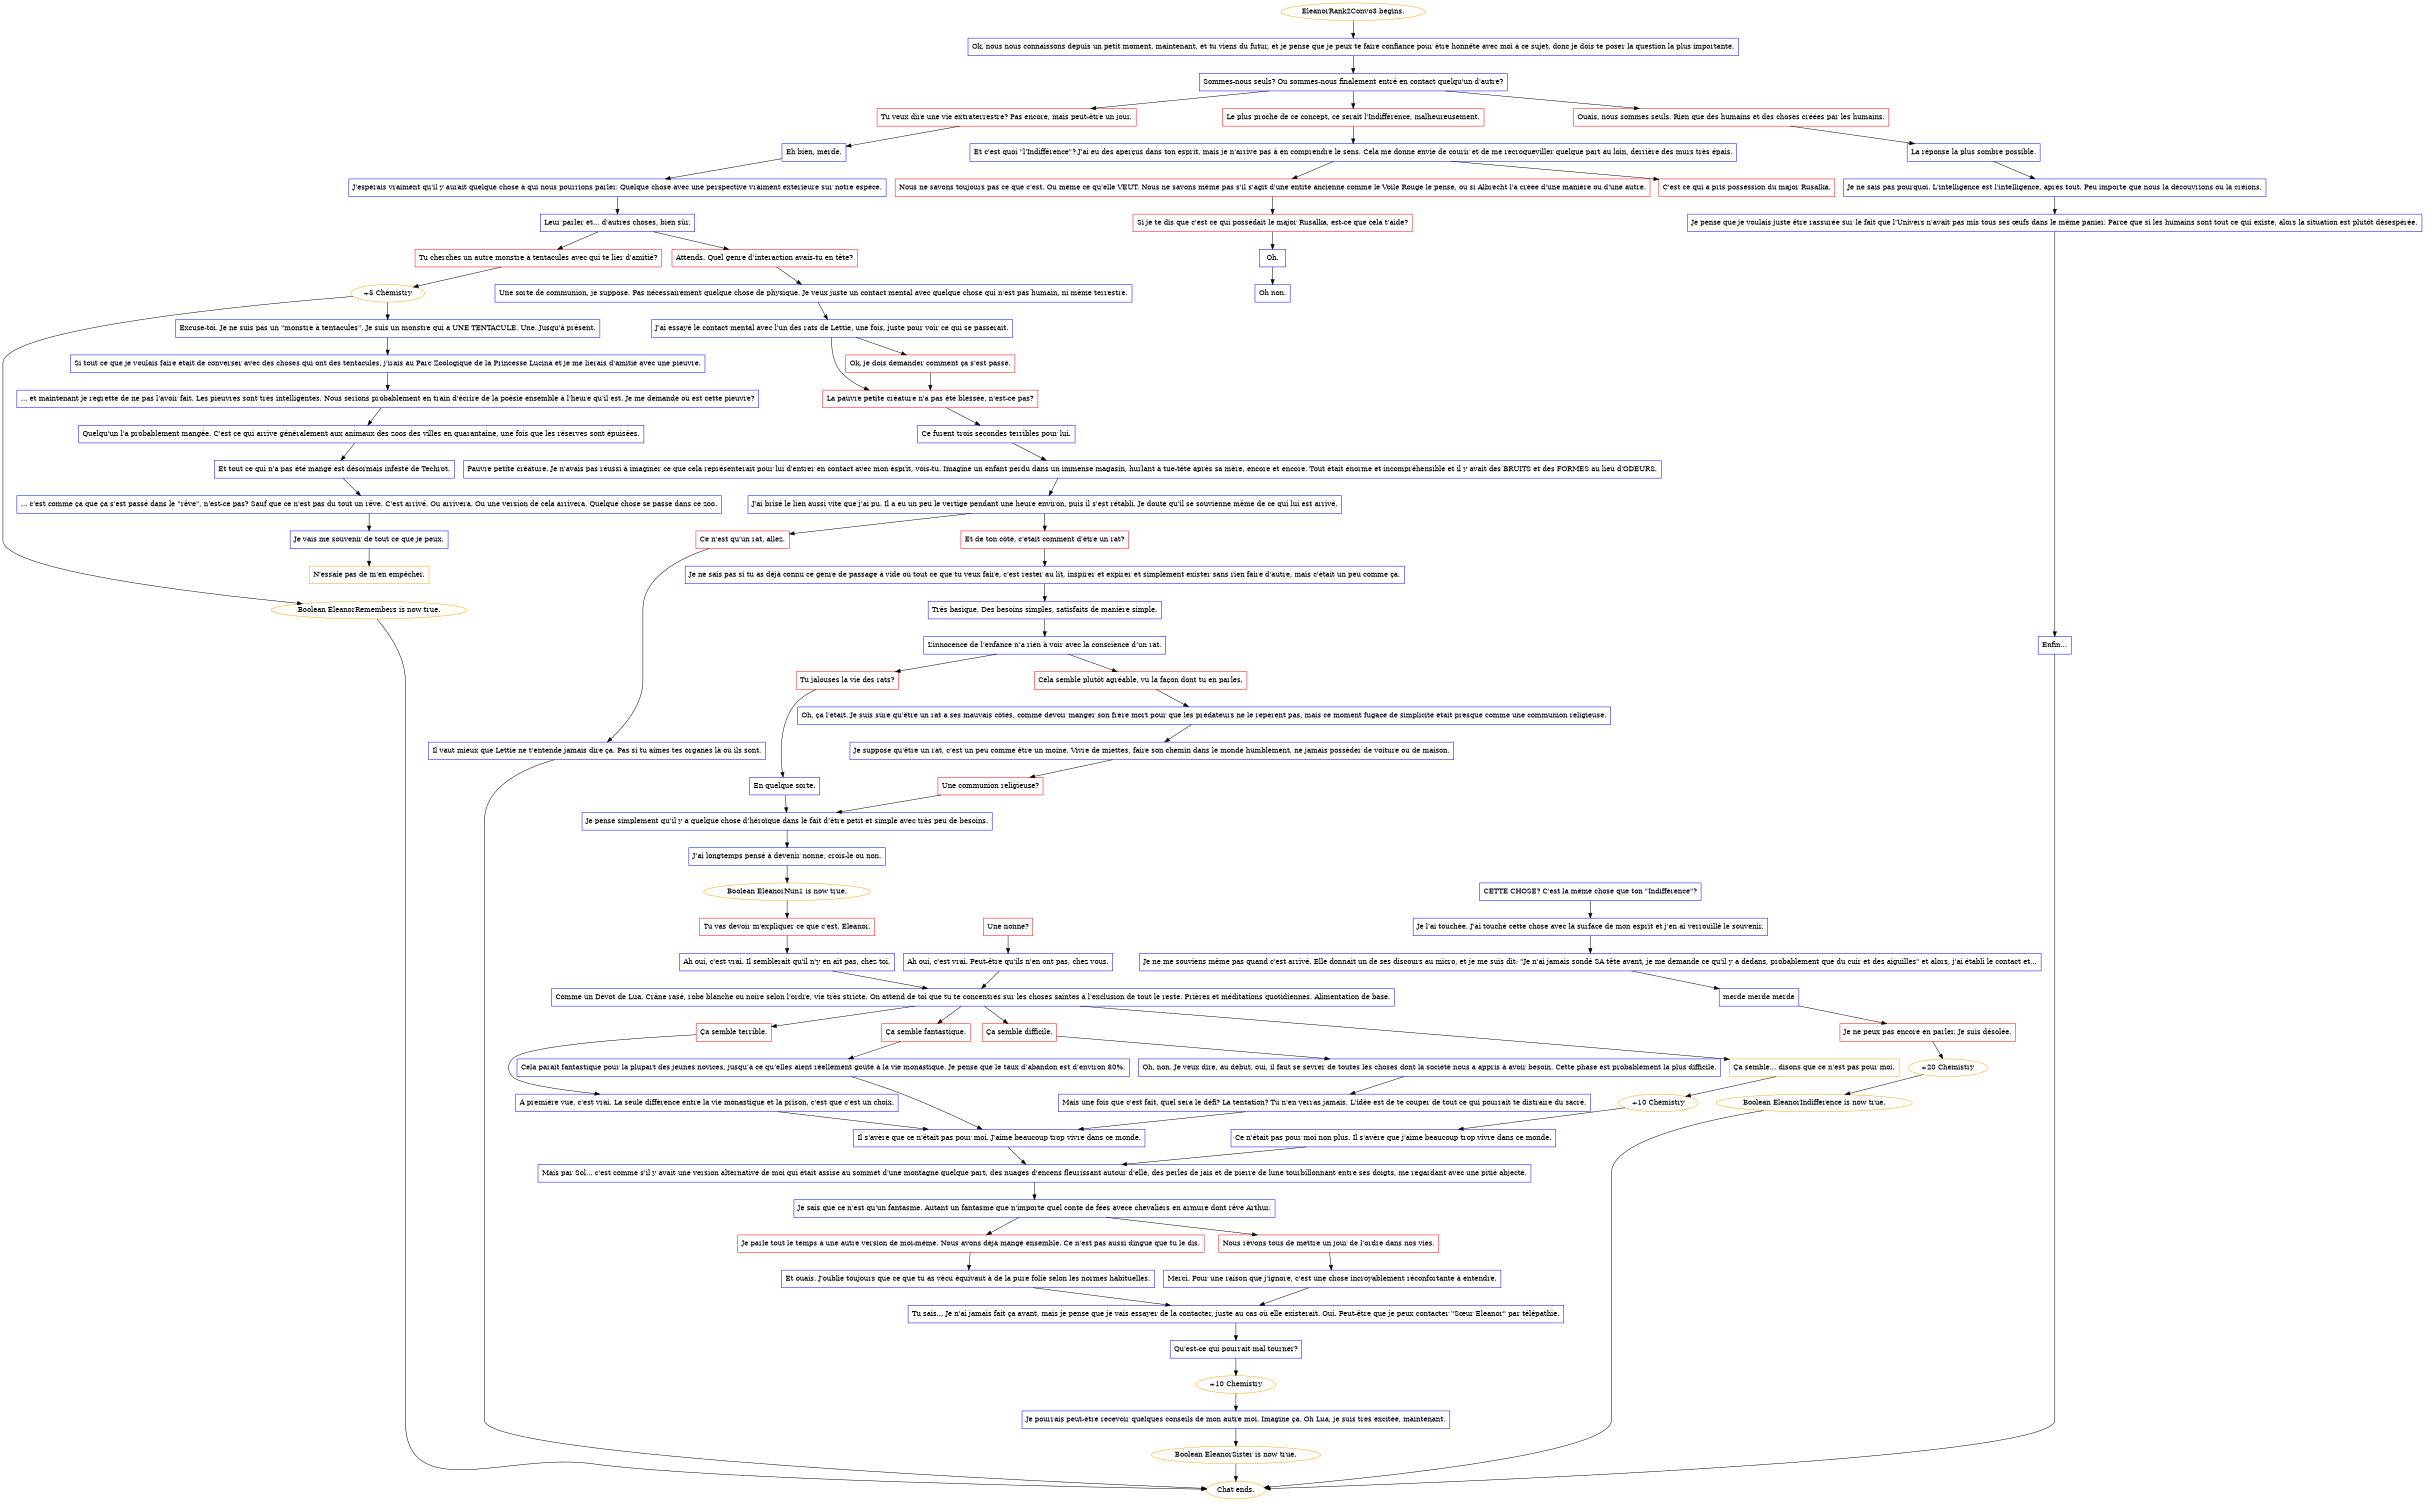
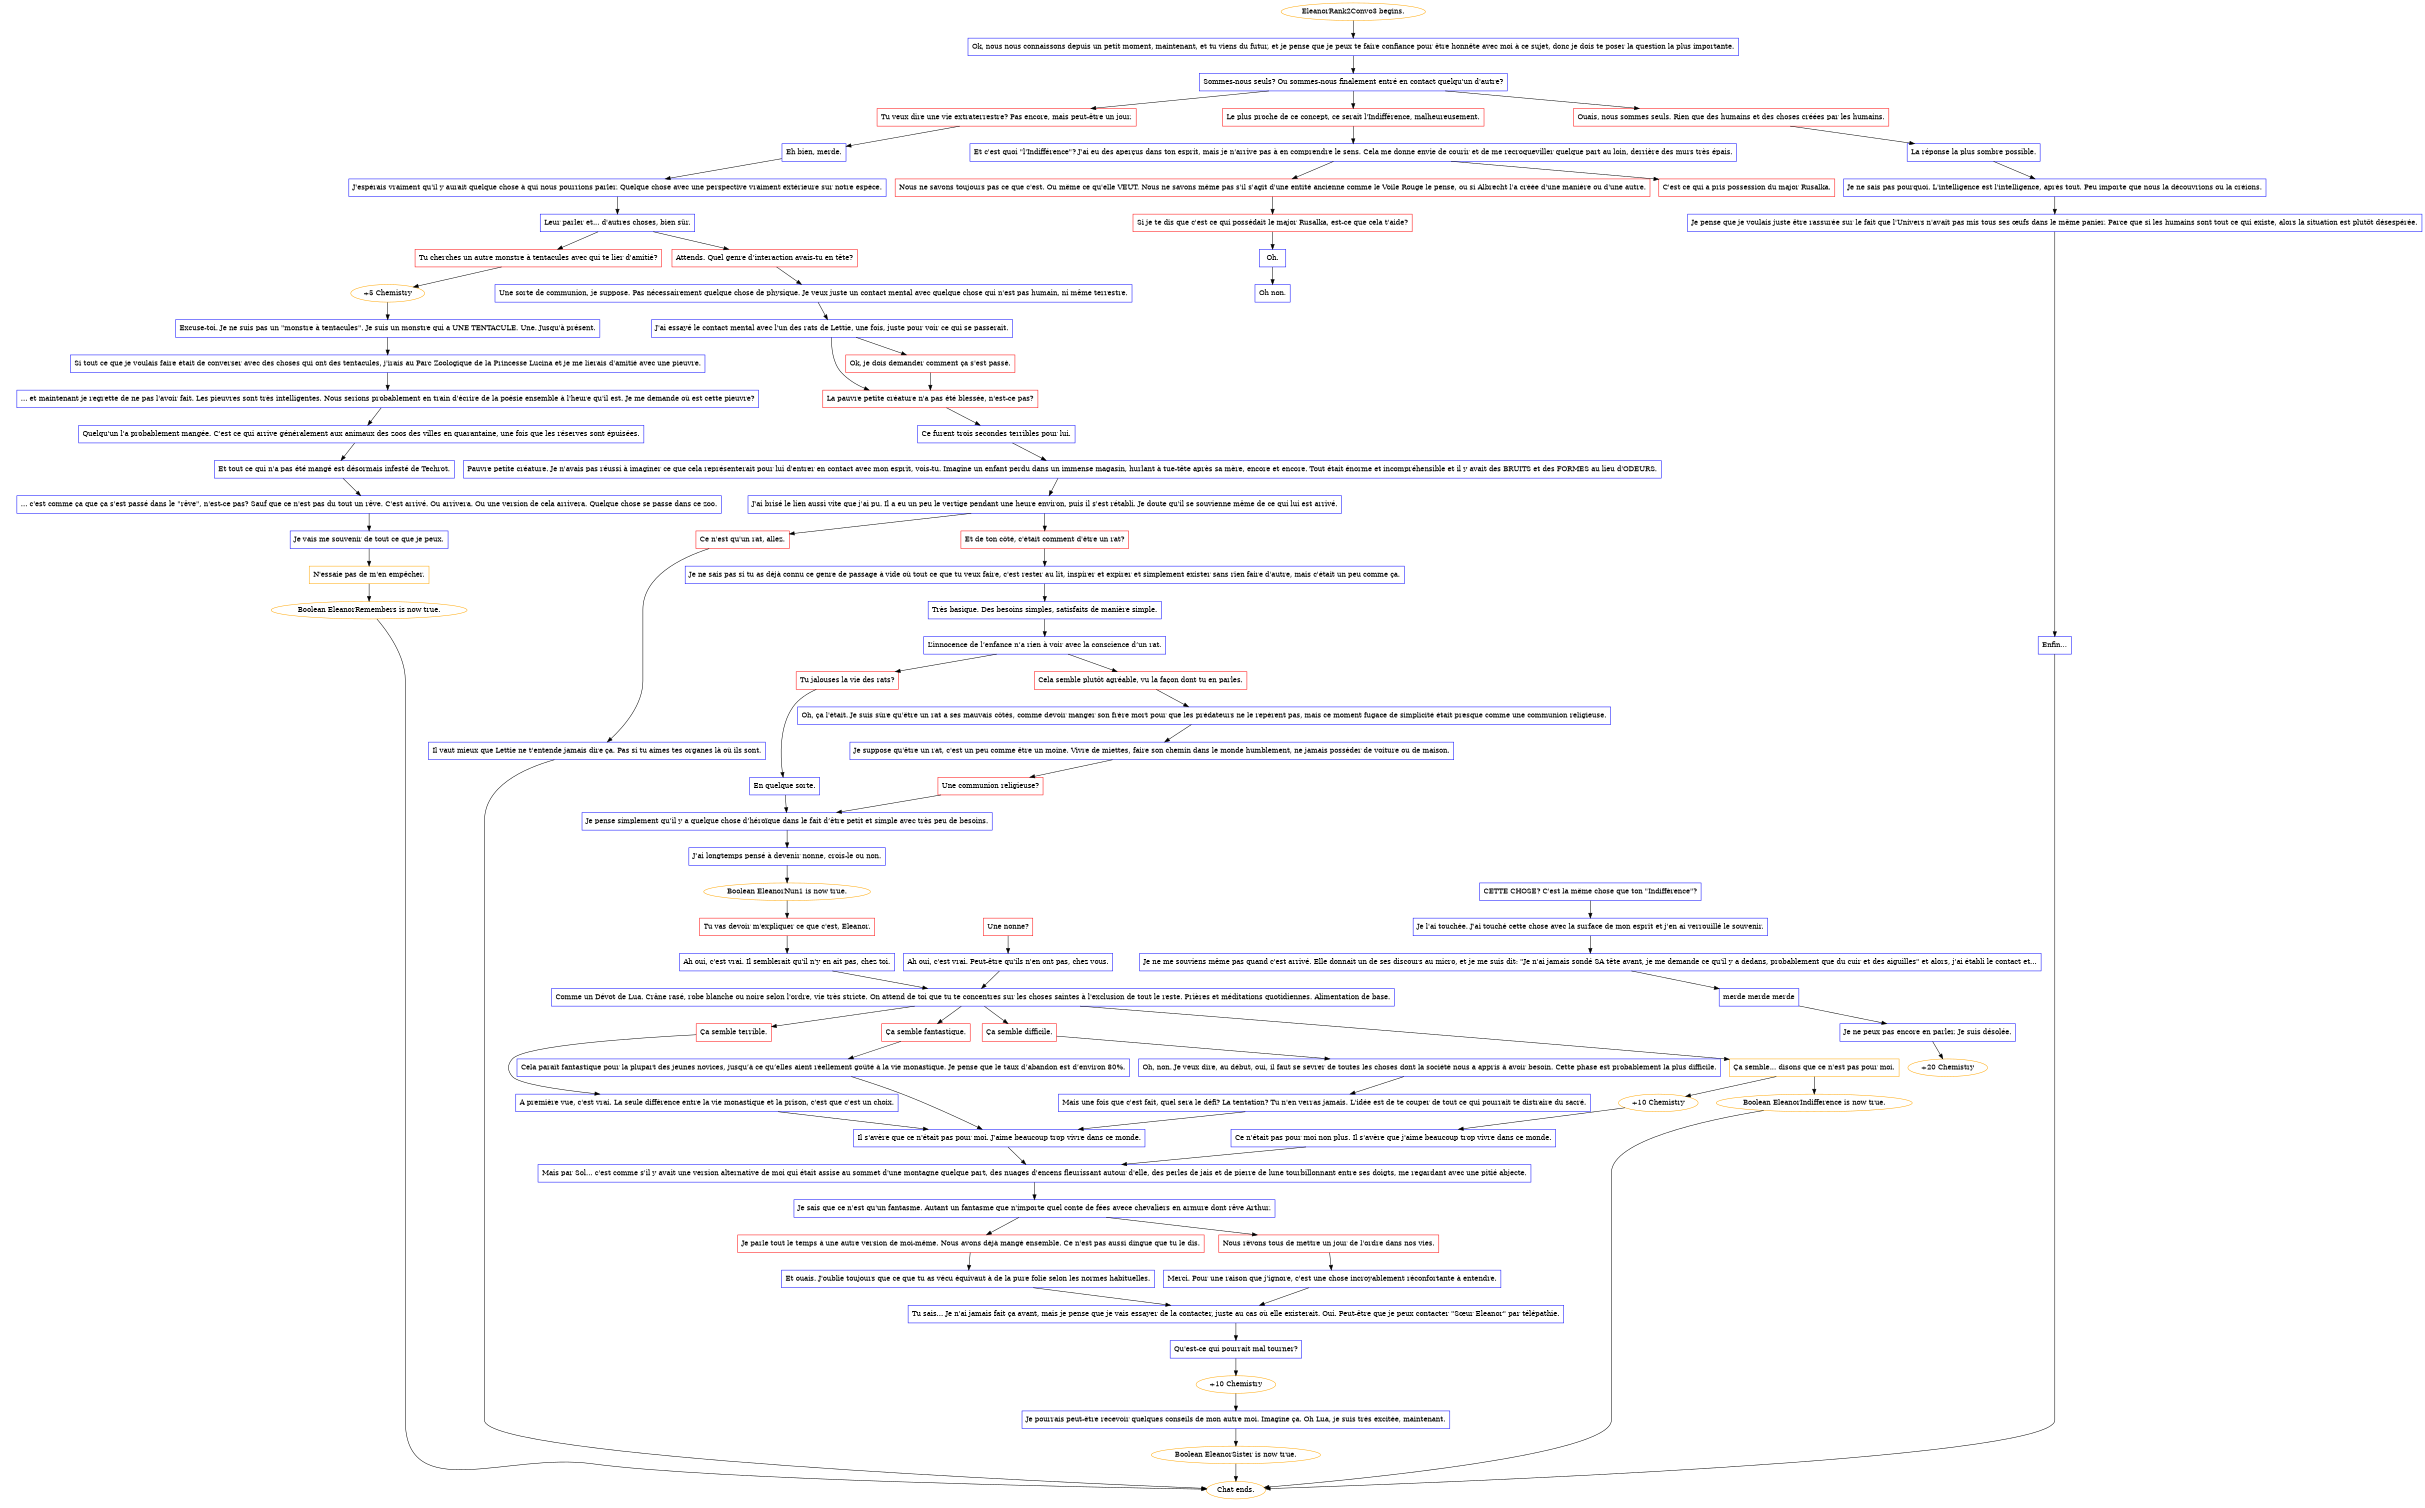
(3, 424) -> (369, 590)
(1928, 1033) -> (1928, 1033)
(1886, 1084) -> (1814, 1083)
